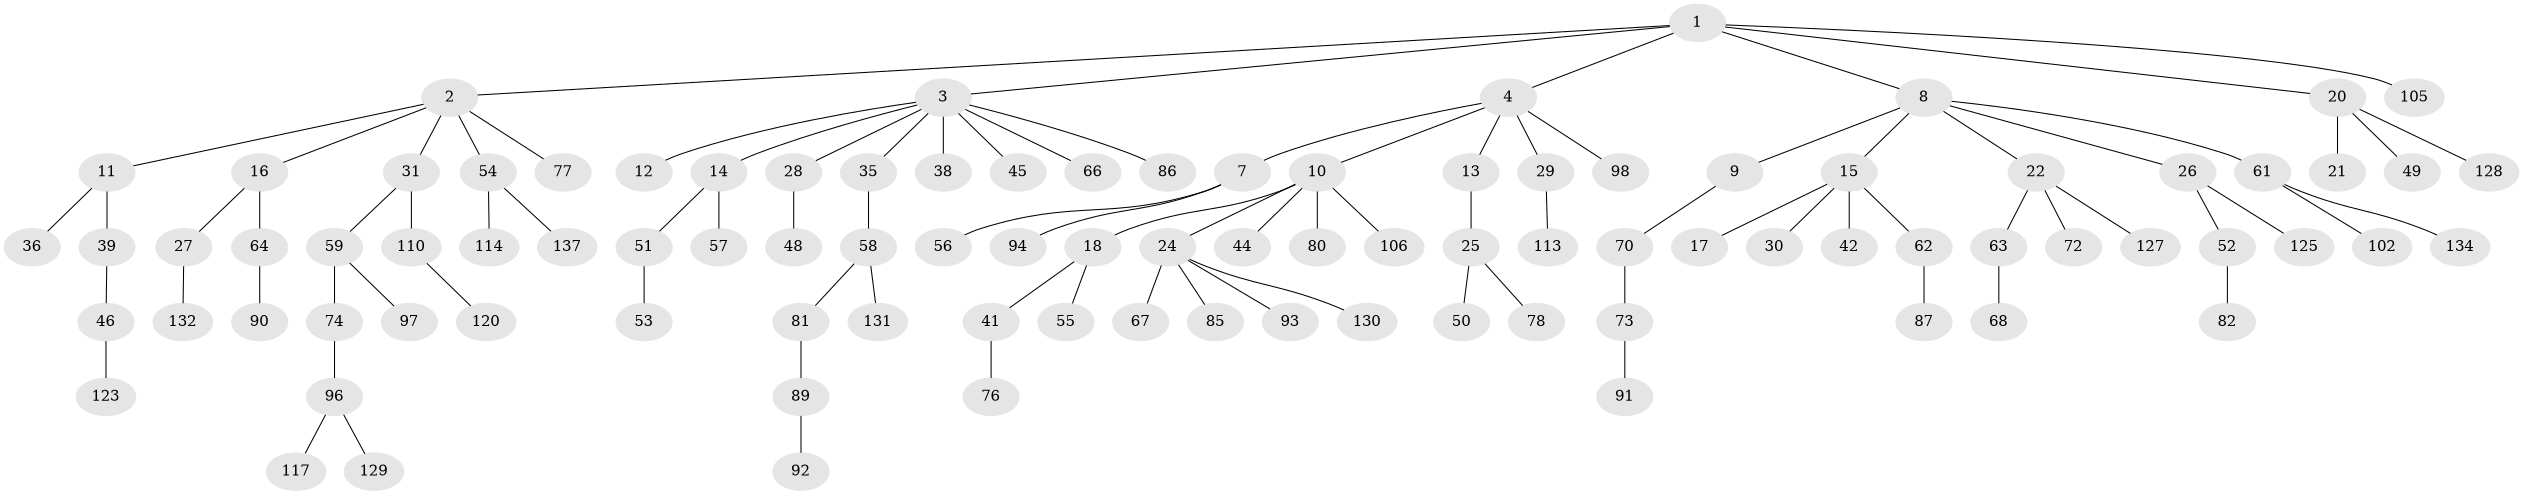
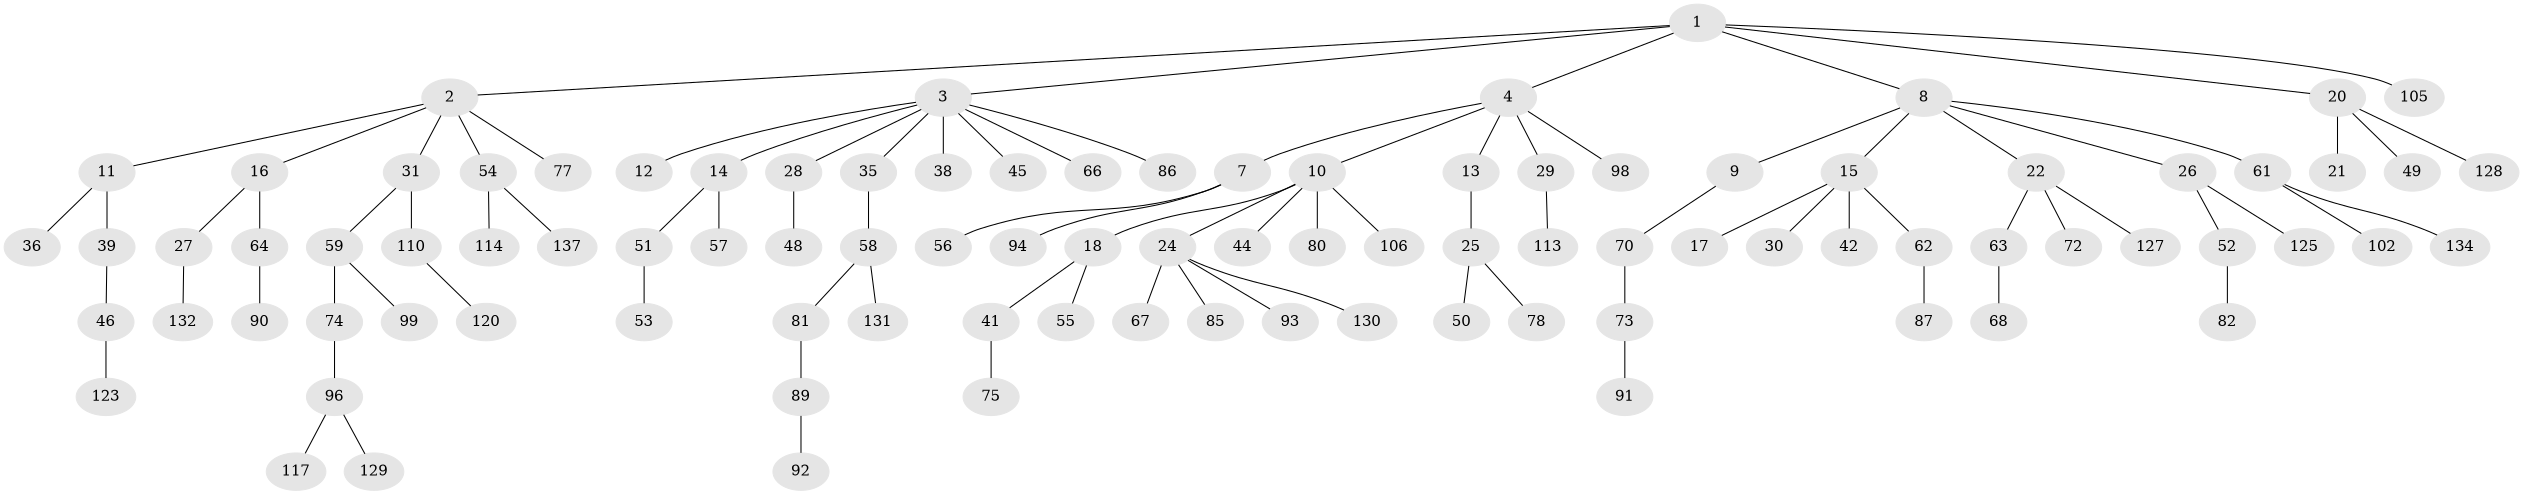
(409, 322) -> (409, 322)
(991, 397) -> (991, 397)
